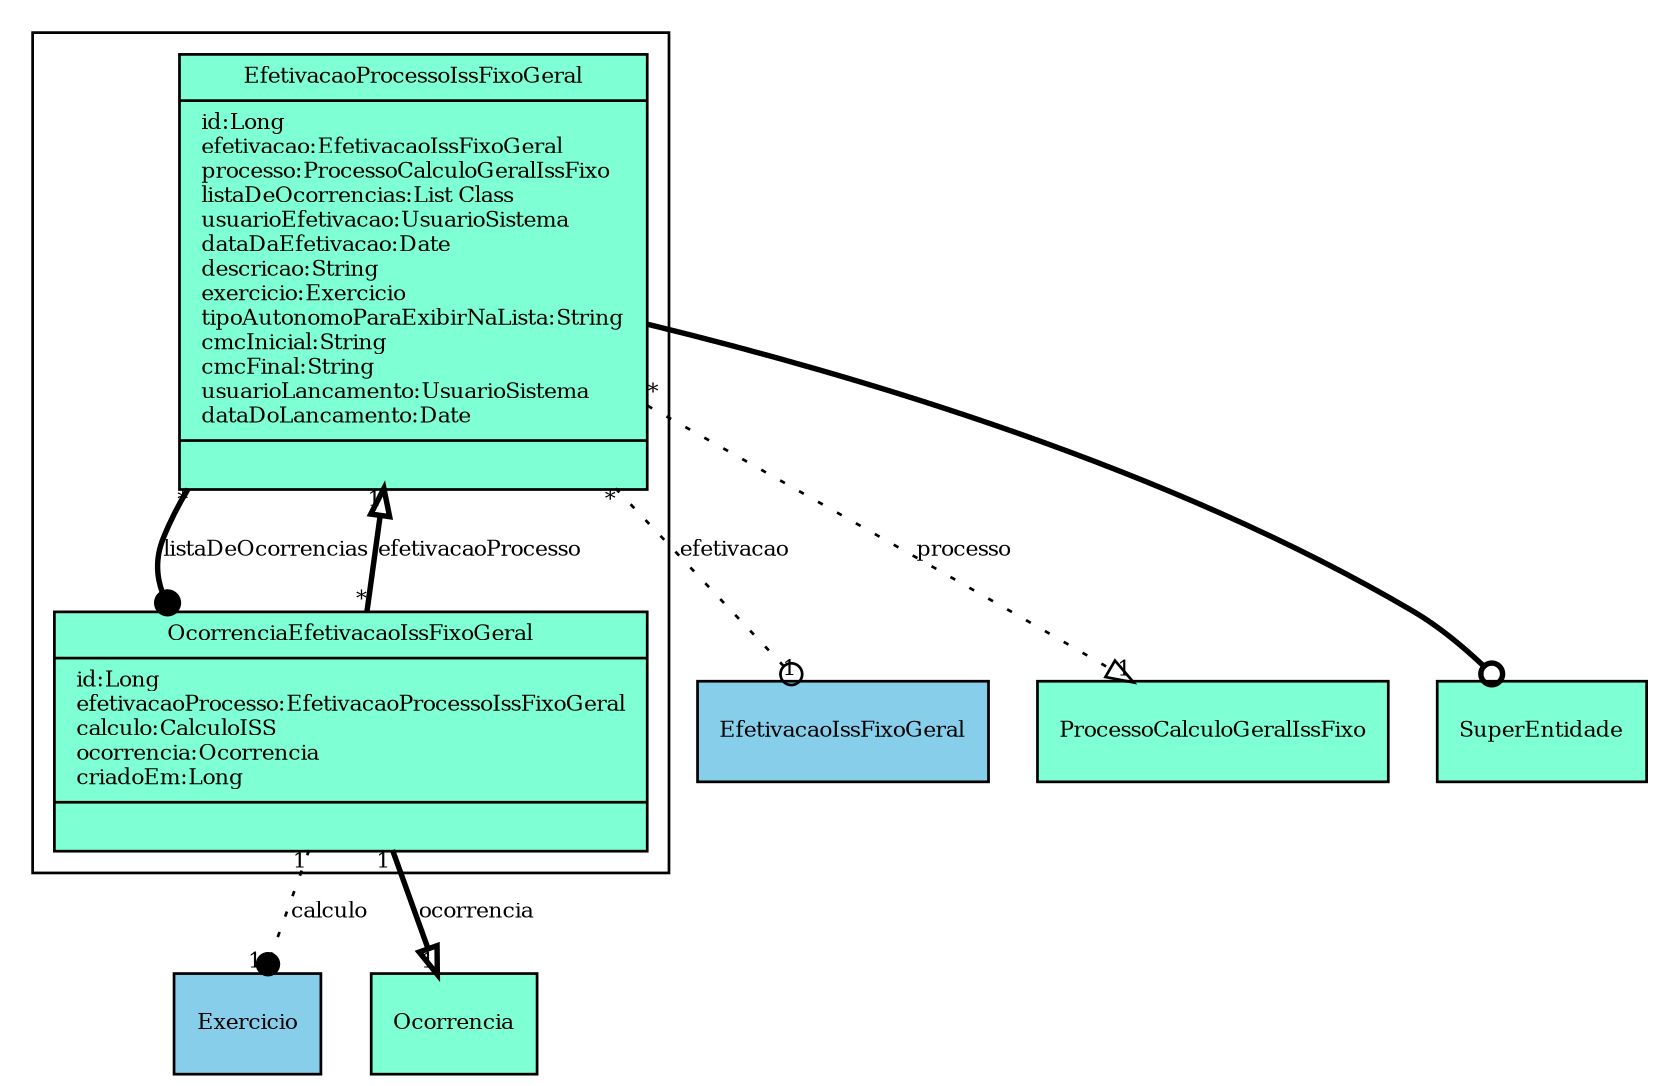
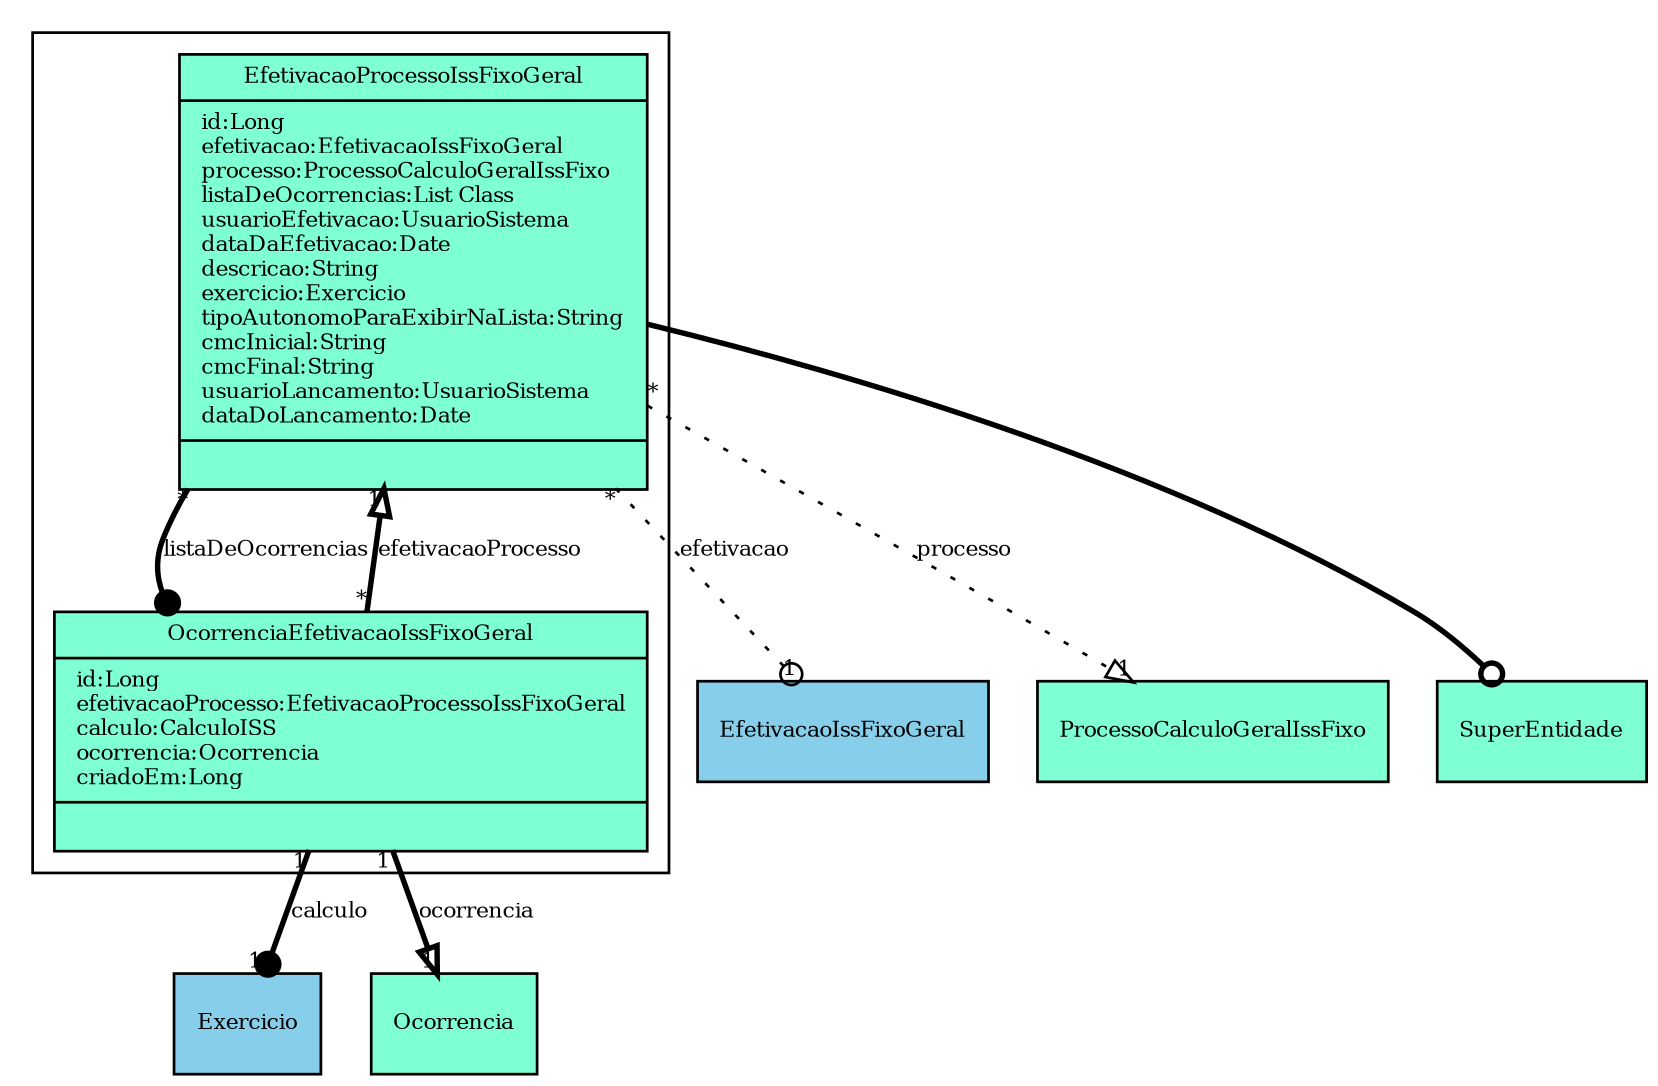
(290, 902) -> (290, 902)
